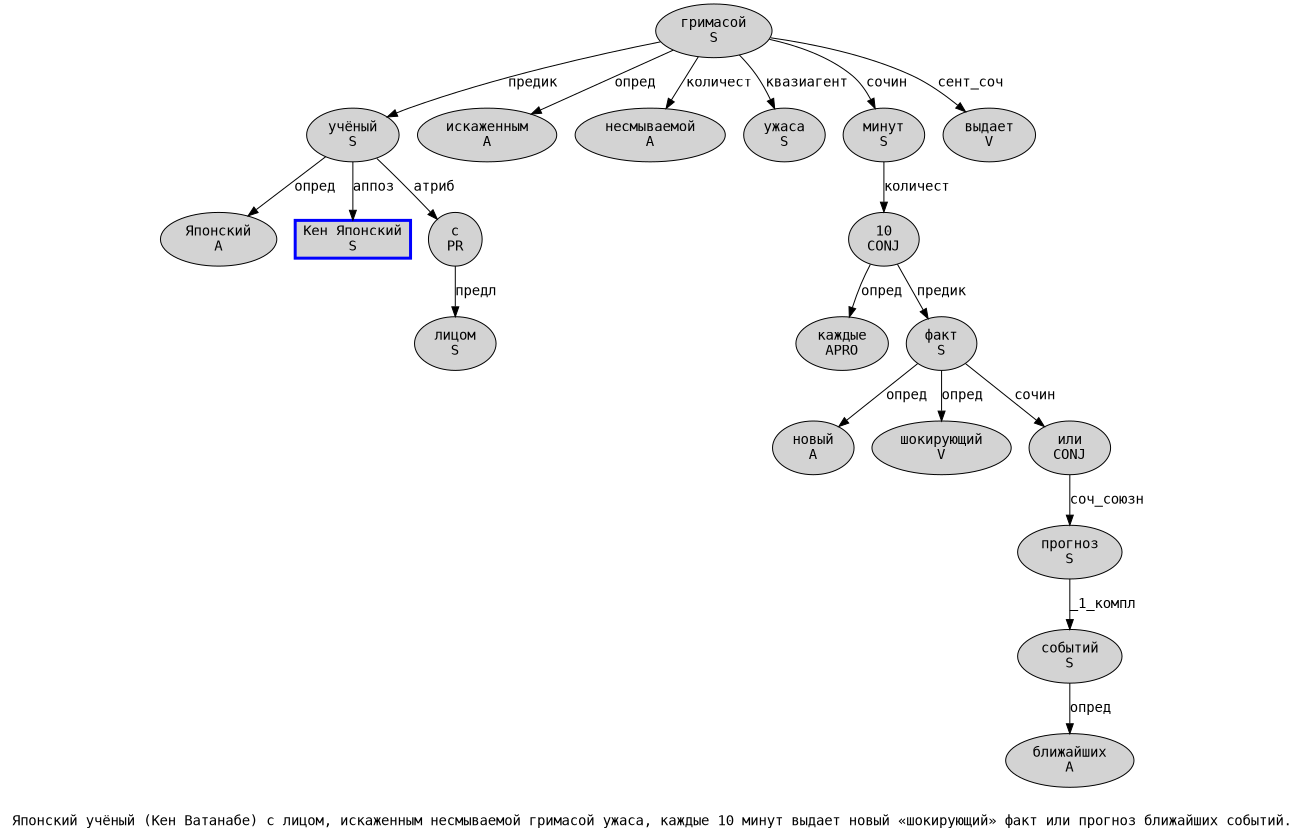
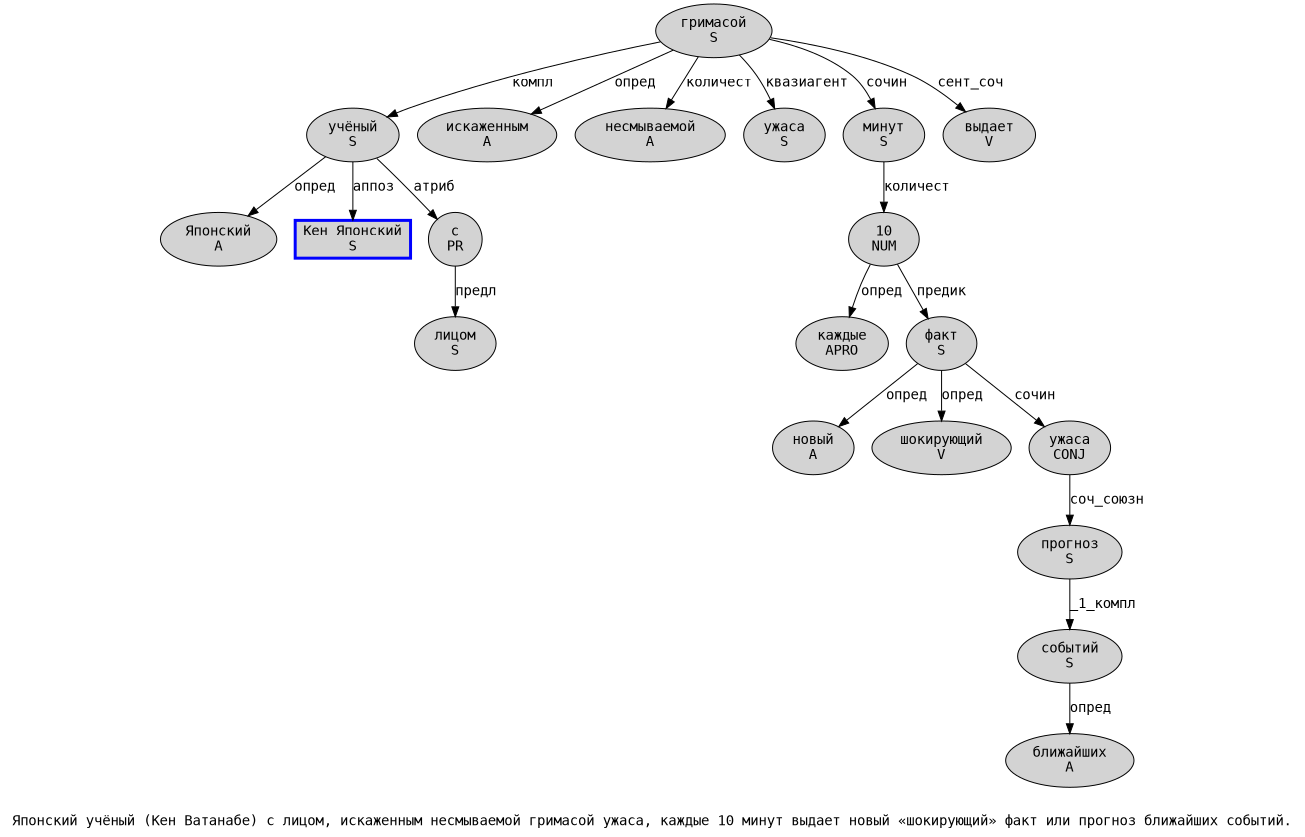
(533, 83) -> (533, 83)
(884, 239) -> (884, 239)
(1070, 448) -> (1070, 448)
